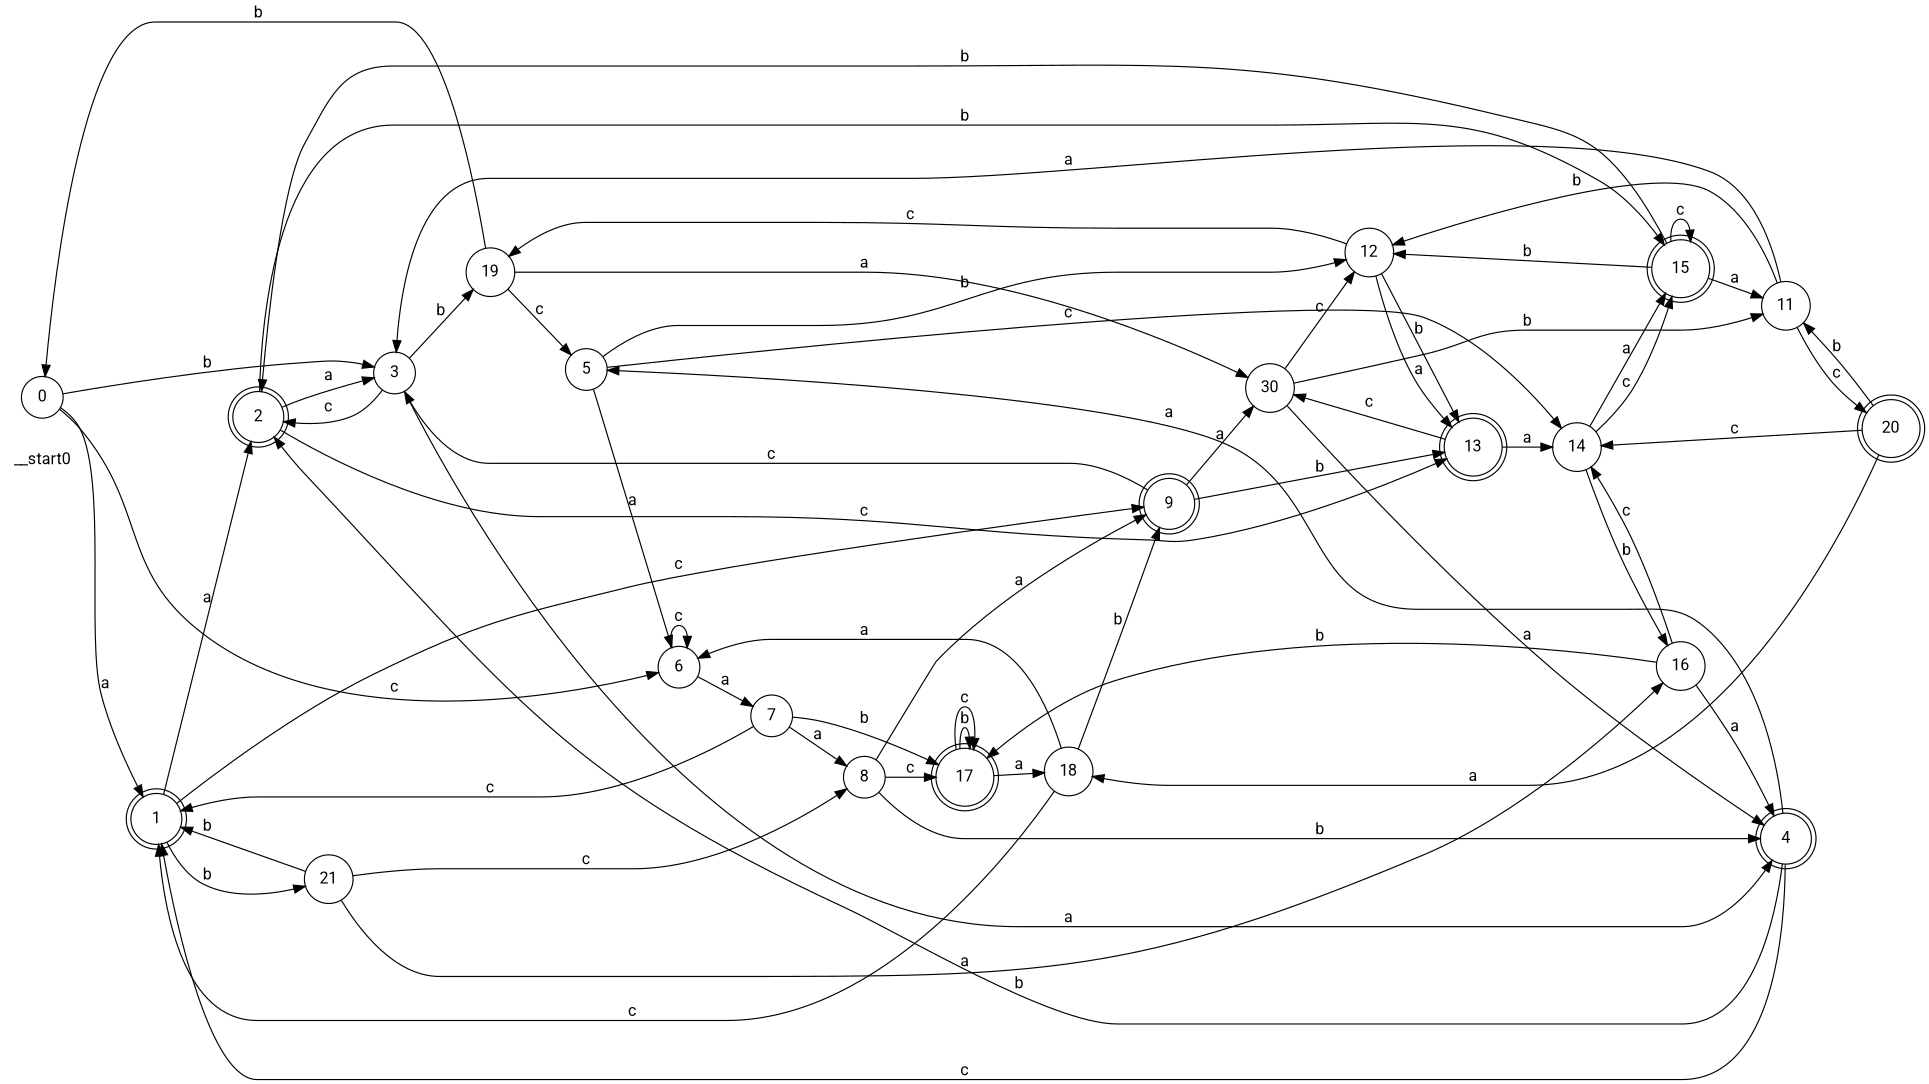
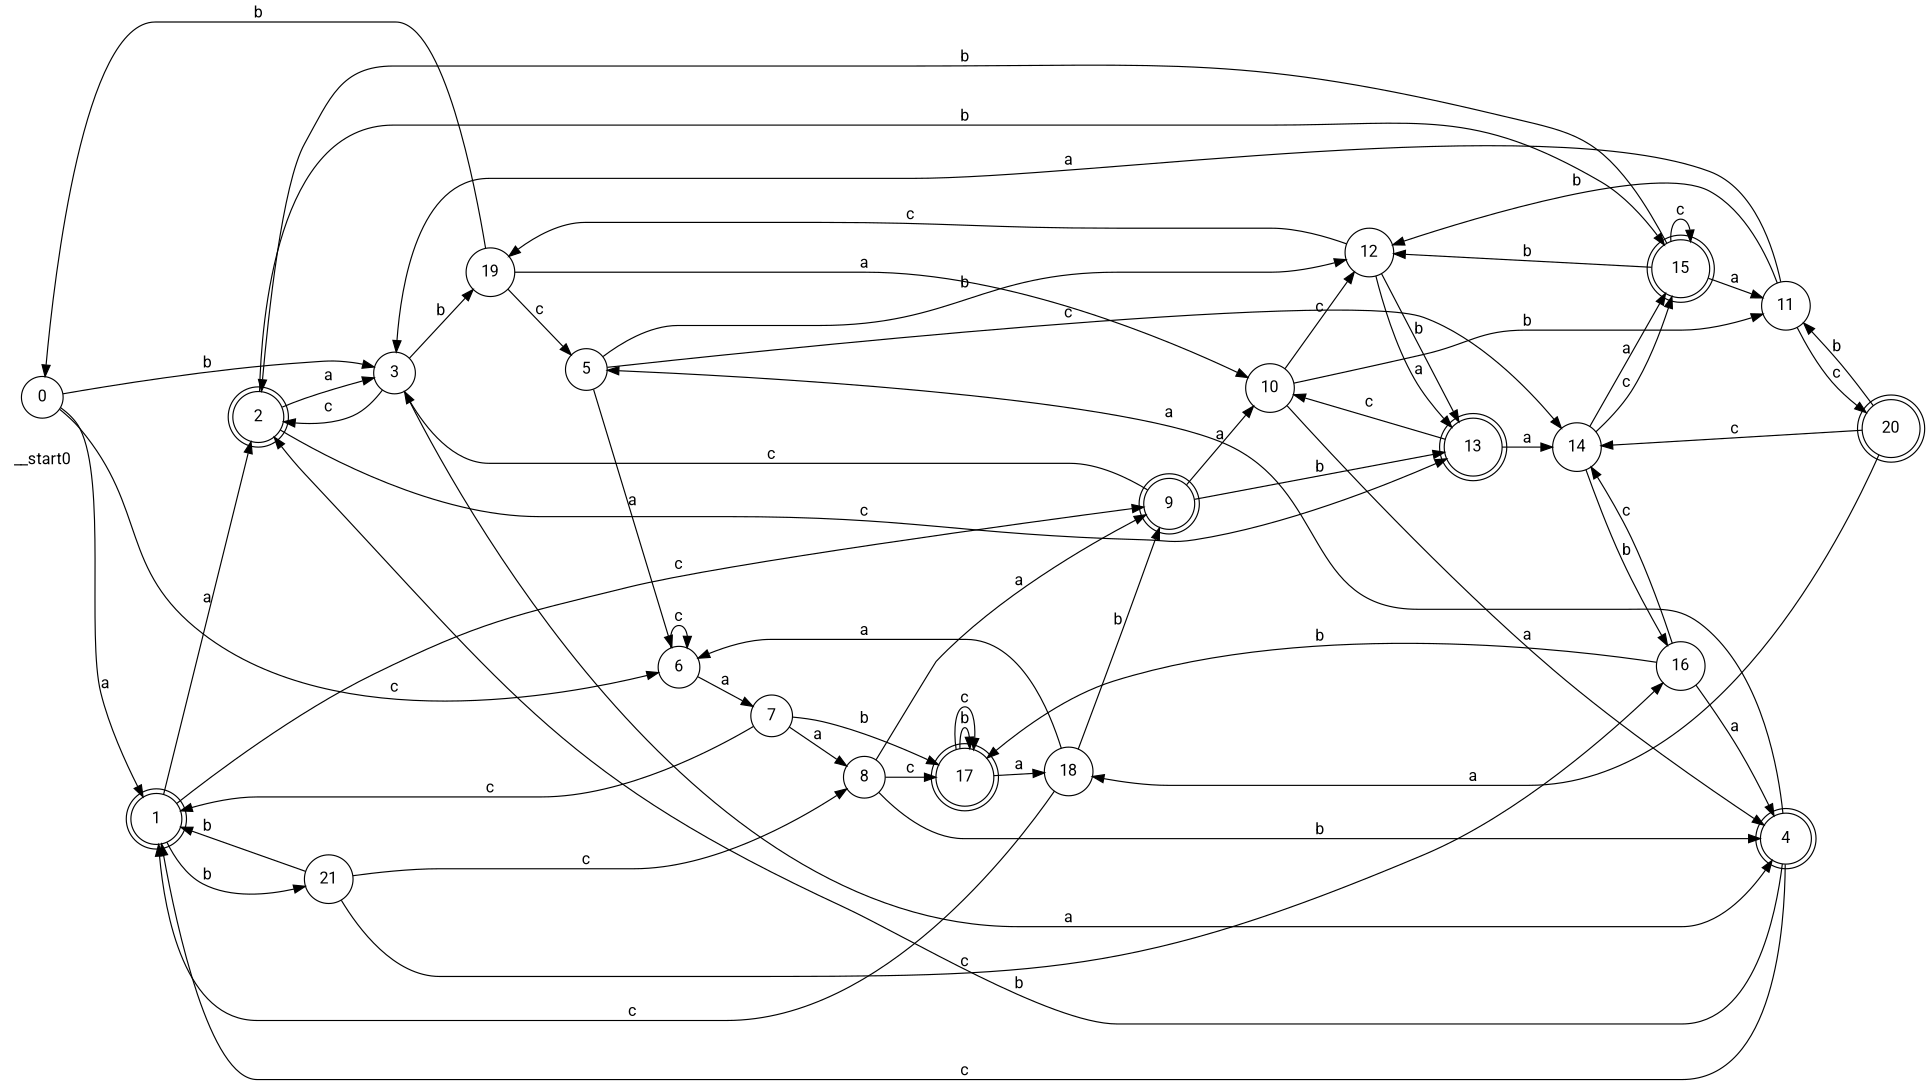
(1270, 388) -> (1270, 388)
(965, 962) -> (965, 962)
